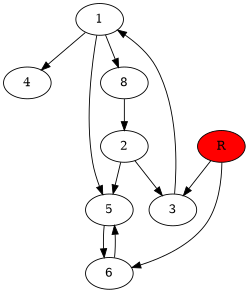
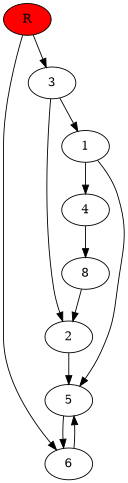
(110, 47) -> (86, 237)
(146, 175) -> (47, 206)
